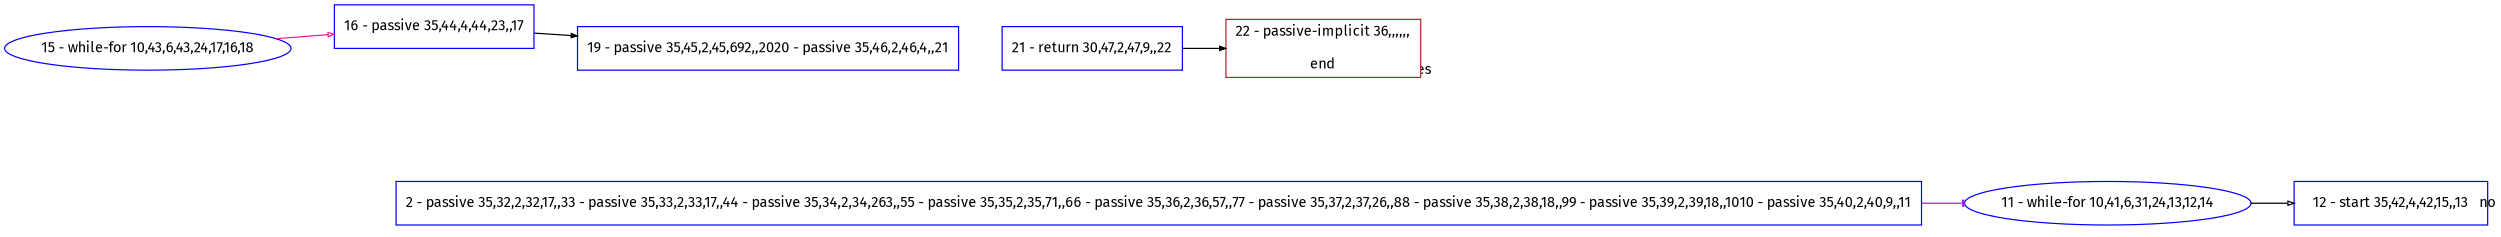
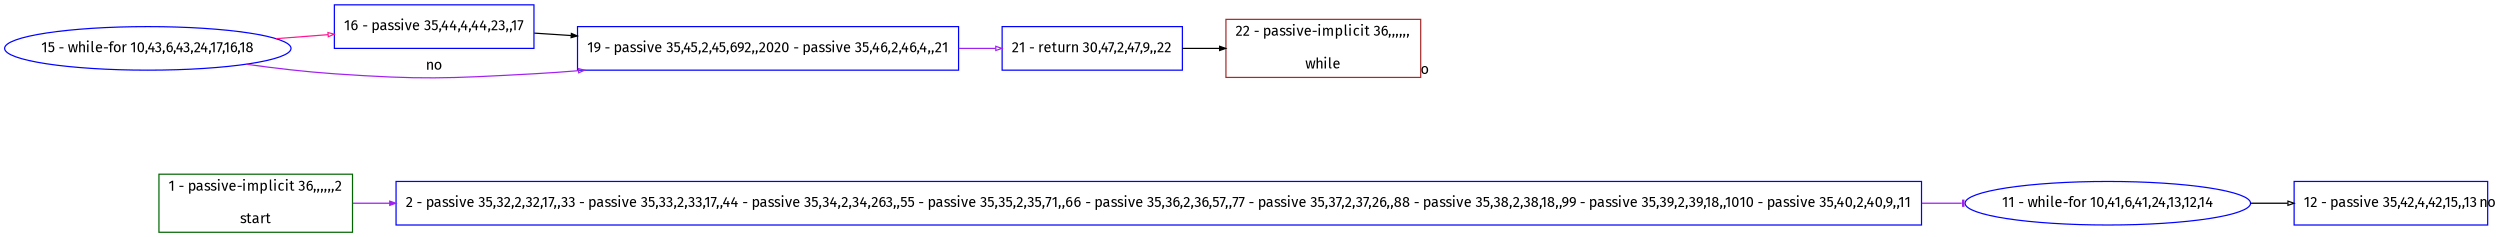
none -> (977, 48)
(1323, 48) -> (1323, 48)
(1421, 70) -> (1421, 70)
none -> (412, 78)
none -> (256, 203)
(2108, 203) -> (2108, 203)
(2391, 203) -> (2391, 203)
